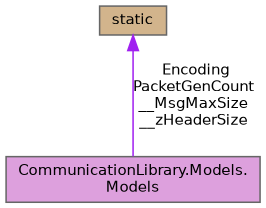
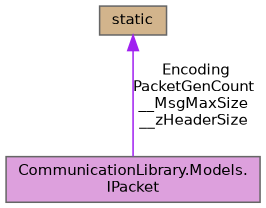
(133, 179) -> (133, 179)
